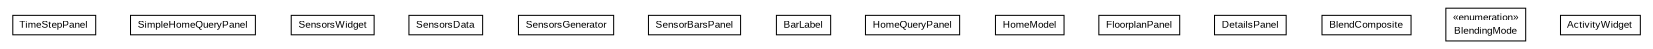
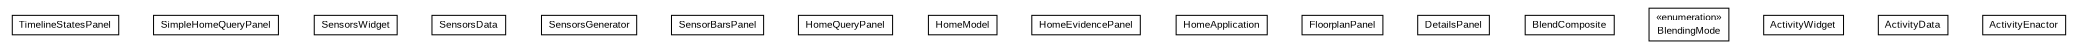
(54, 25) -> none
none -> (66, 25)
(803, 25) -> none
none -> (1086, 25)
none -> (1221, 25)
none -> (1913, 25)
none -> (2024, 25)
